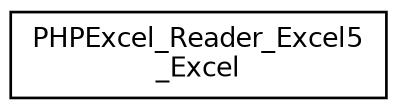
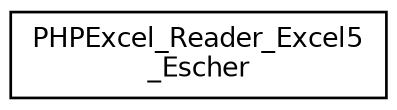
(199, 55) -> (199, 55)
